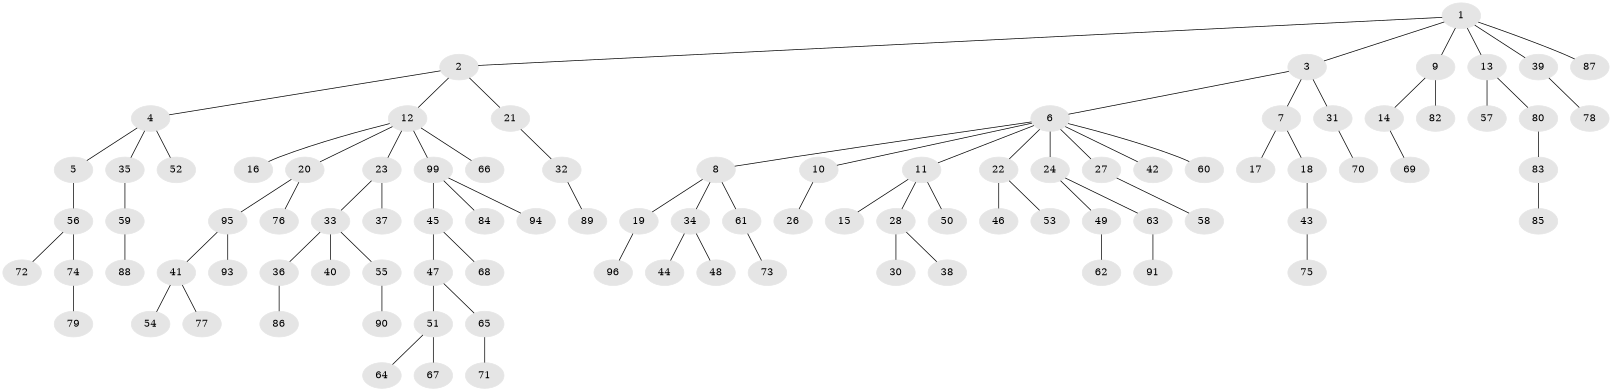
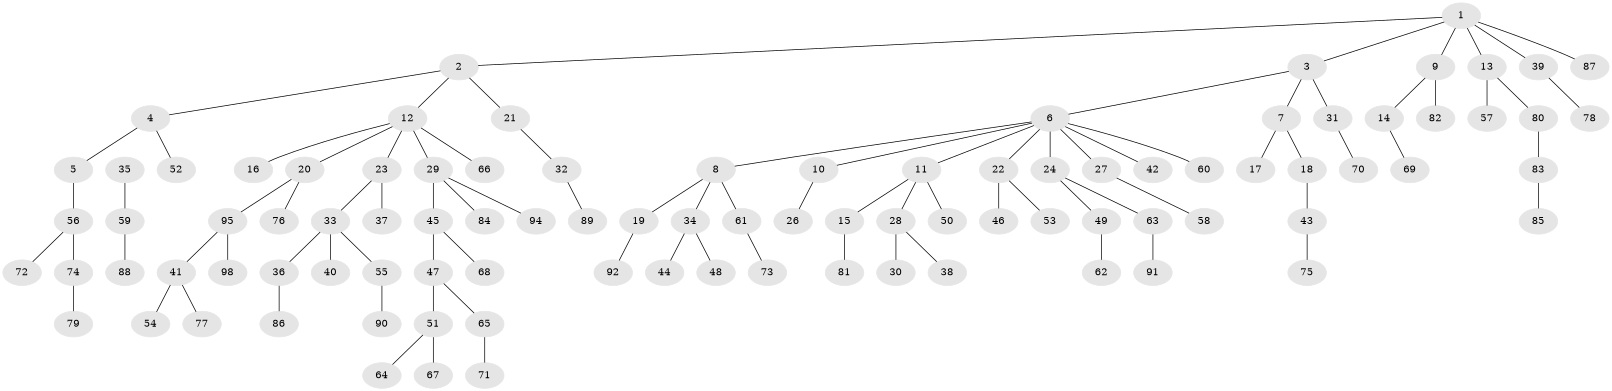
(138, 144) -> none
(433, 170) -> (433, 170)
(228, 273) -> (228, 273)
(613, 273) -> (613, 273)
none -> (845, 273)
